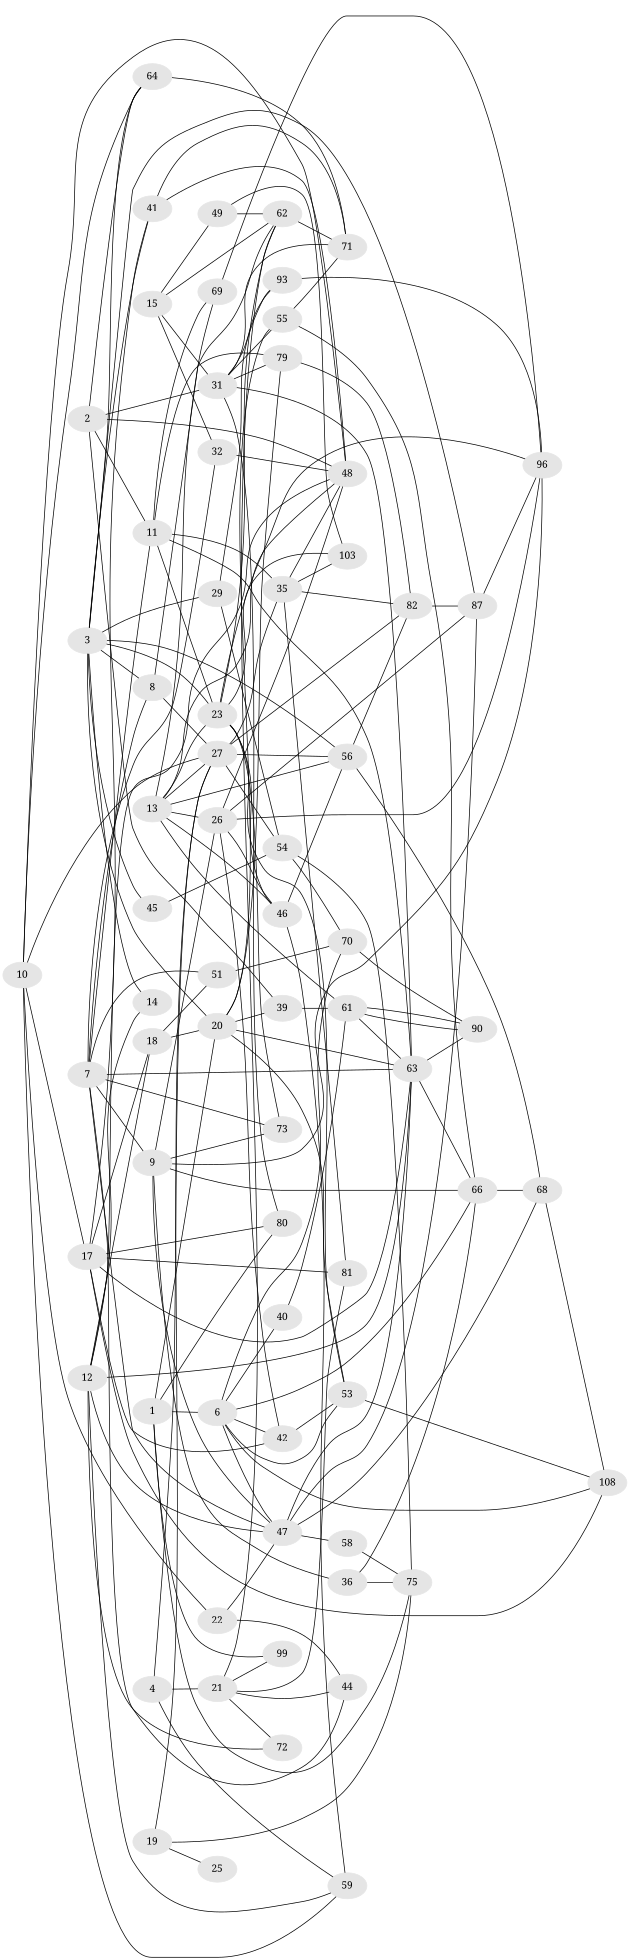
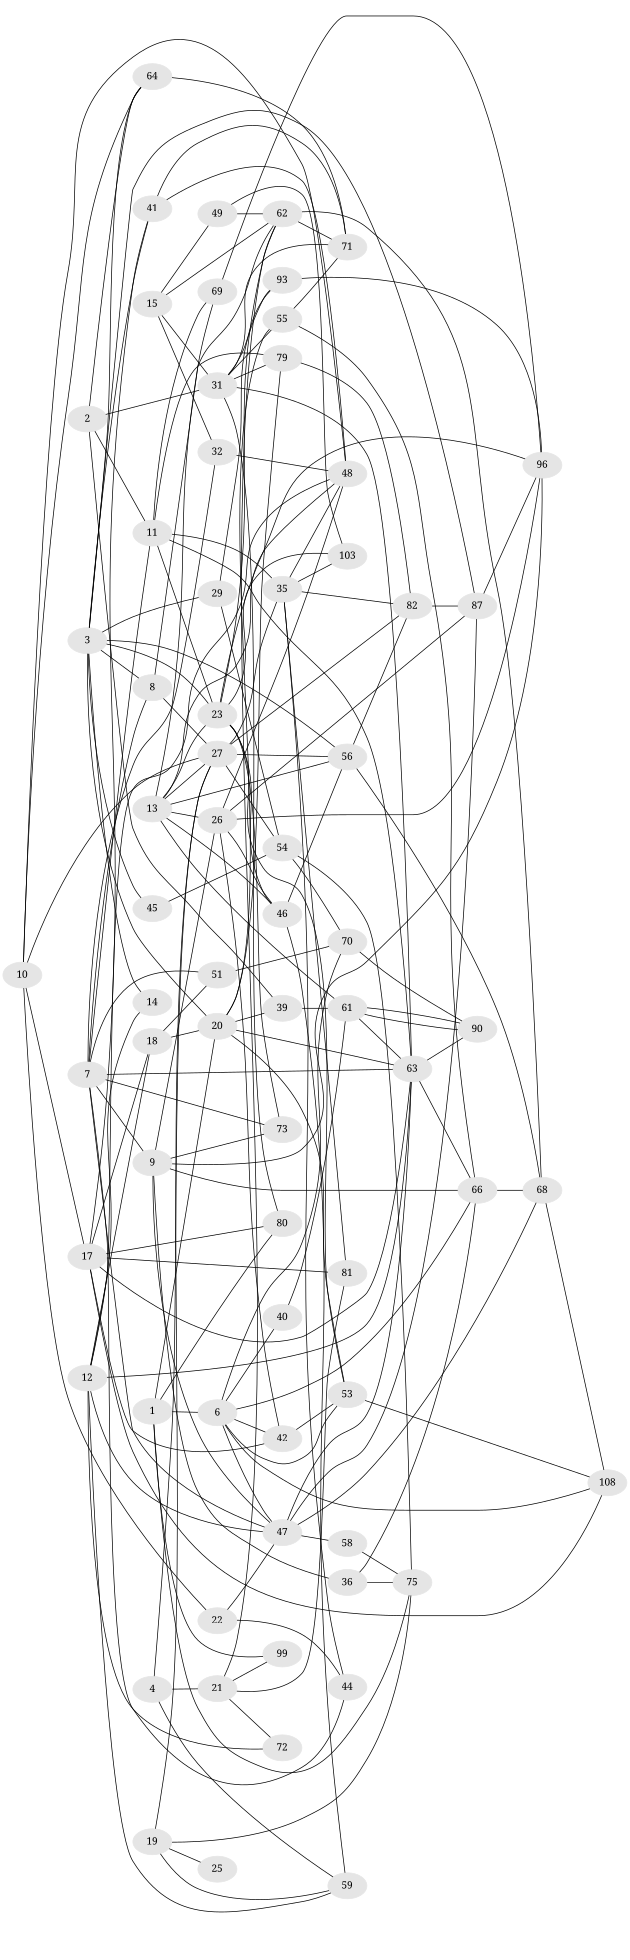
(222, 430) -> none
none -> (503, 625)
(57, 1583) -> (237, 1898)
(283, 1699) -> (307, 1166)
